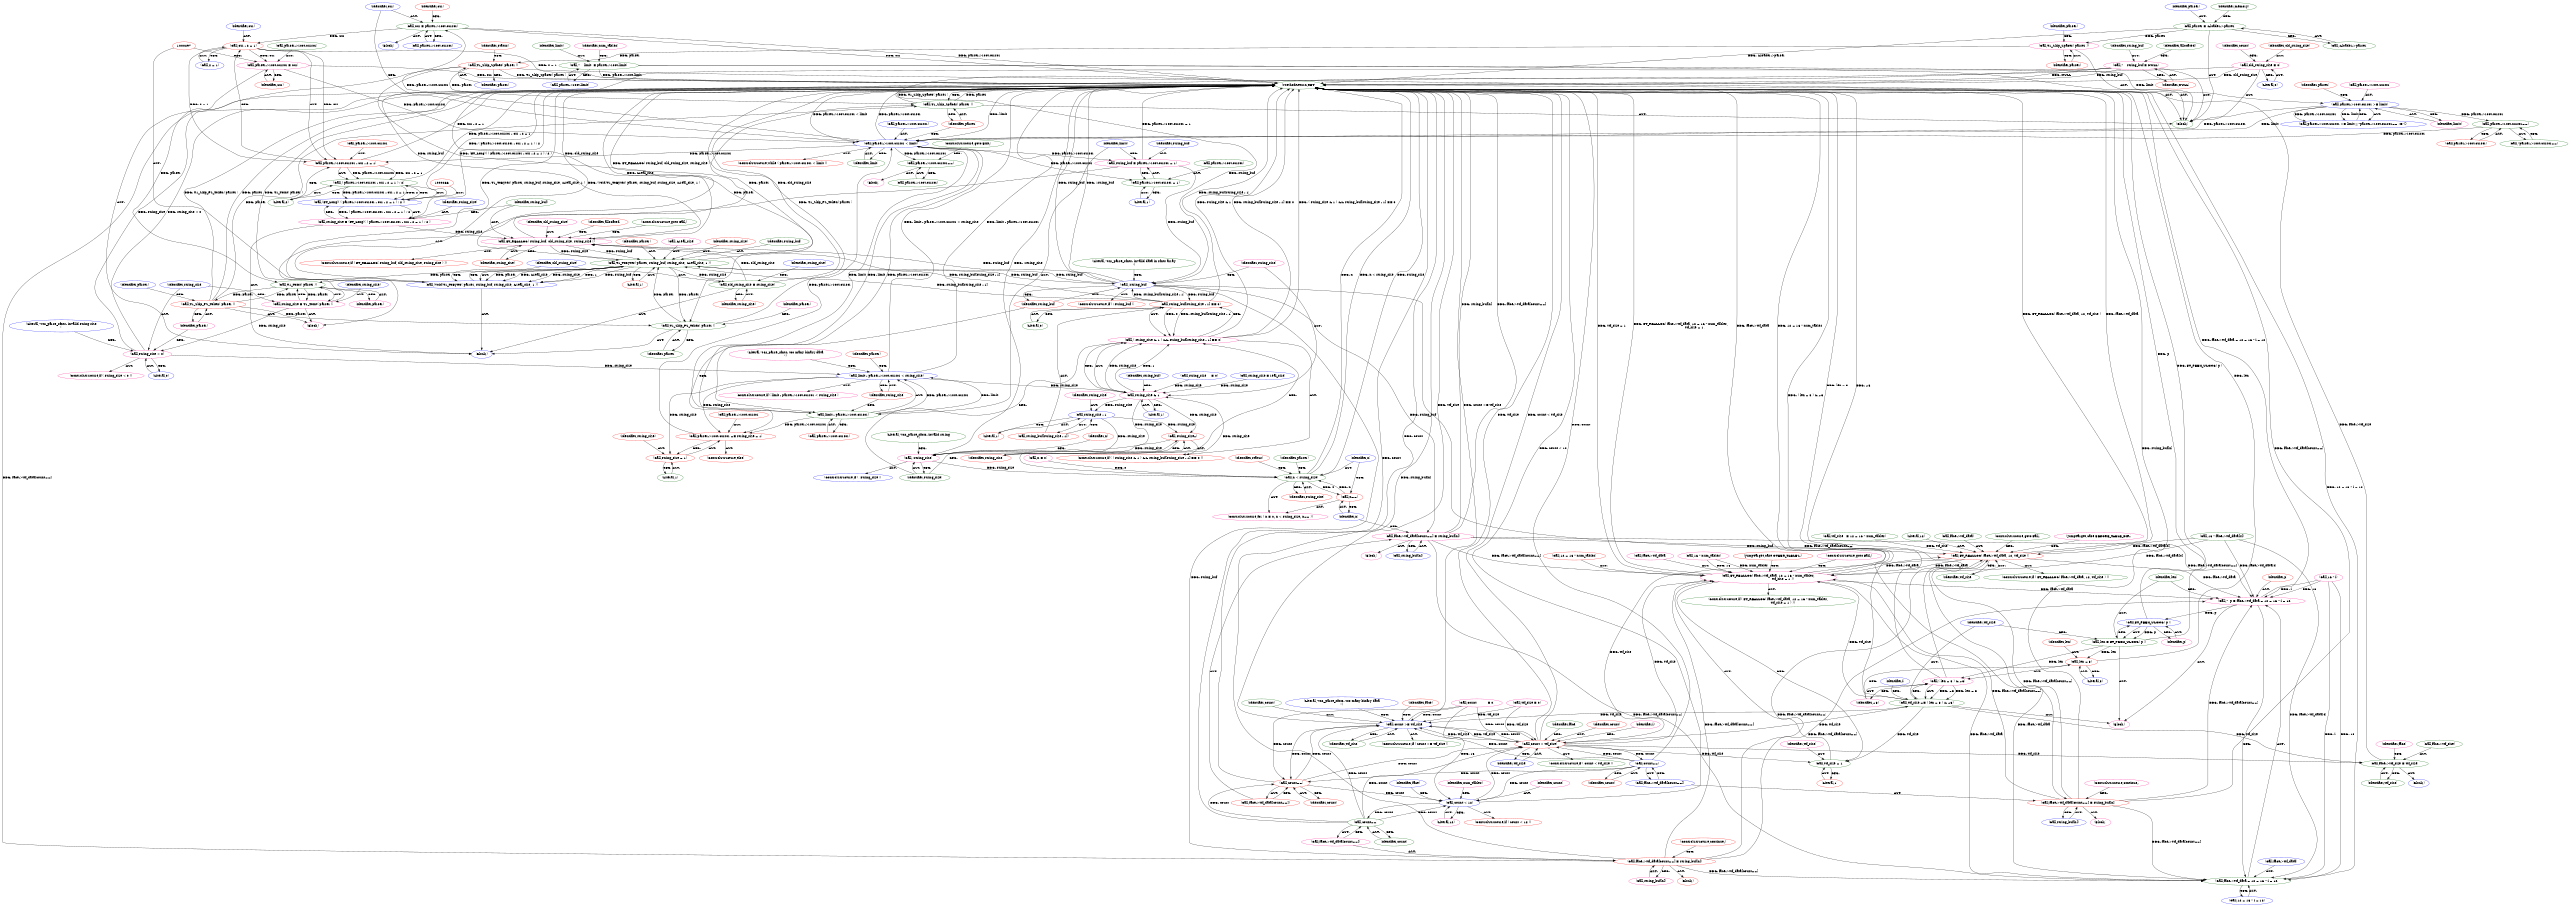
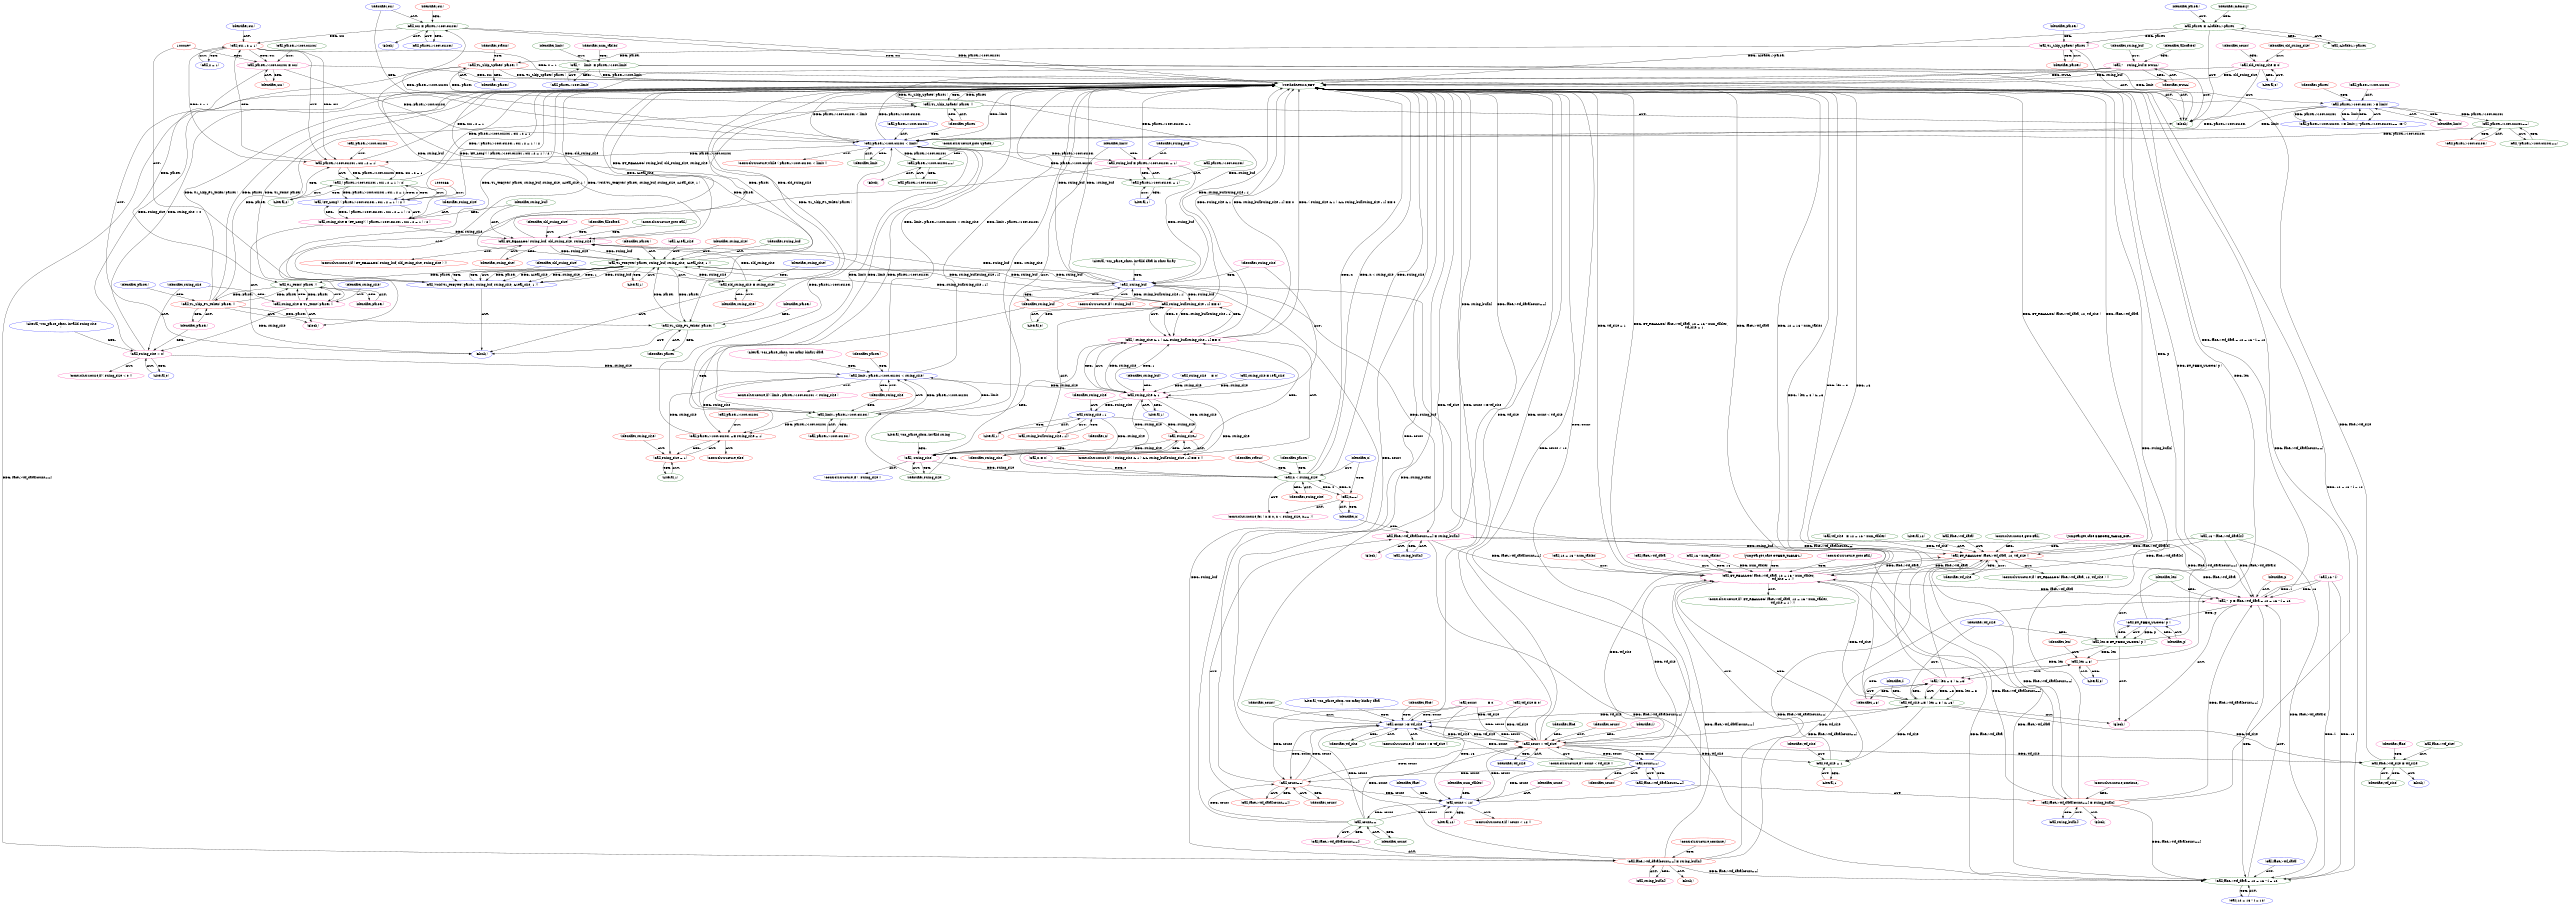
(968, 144) -> (968, 144)
